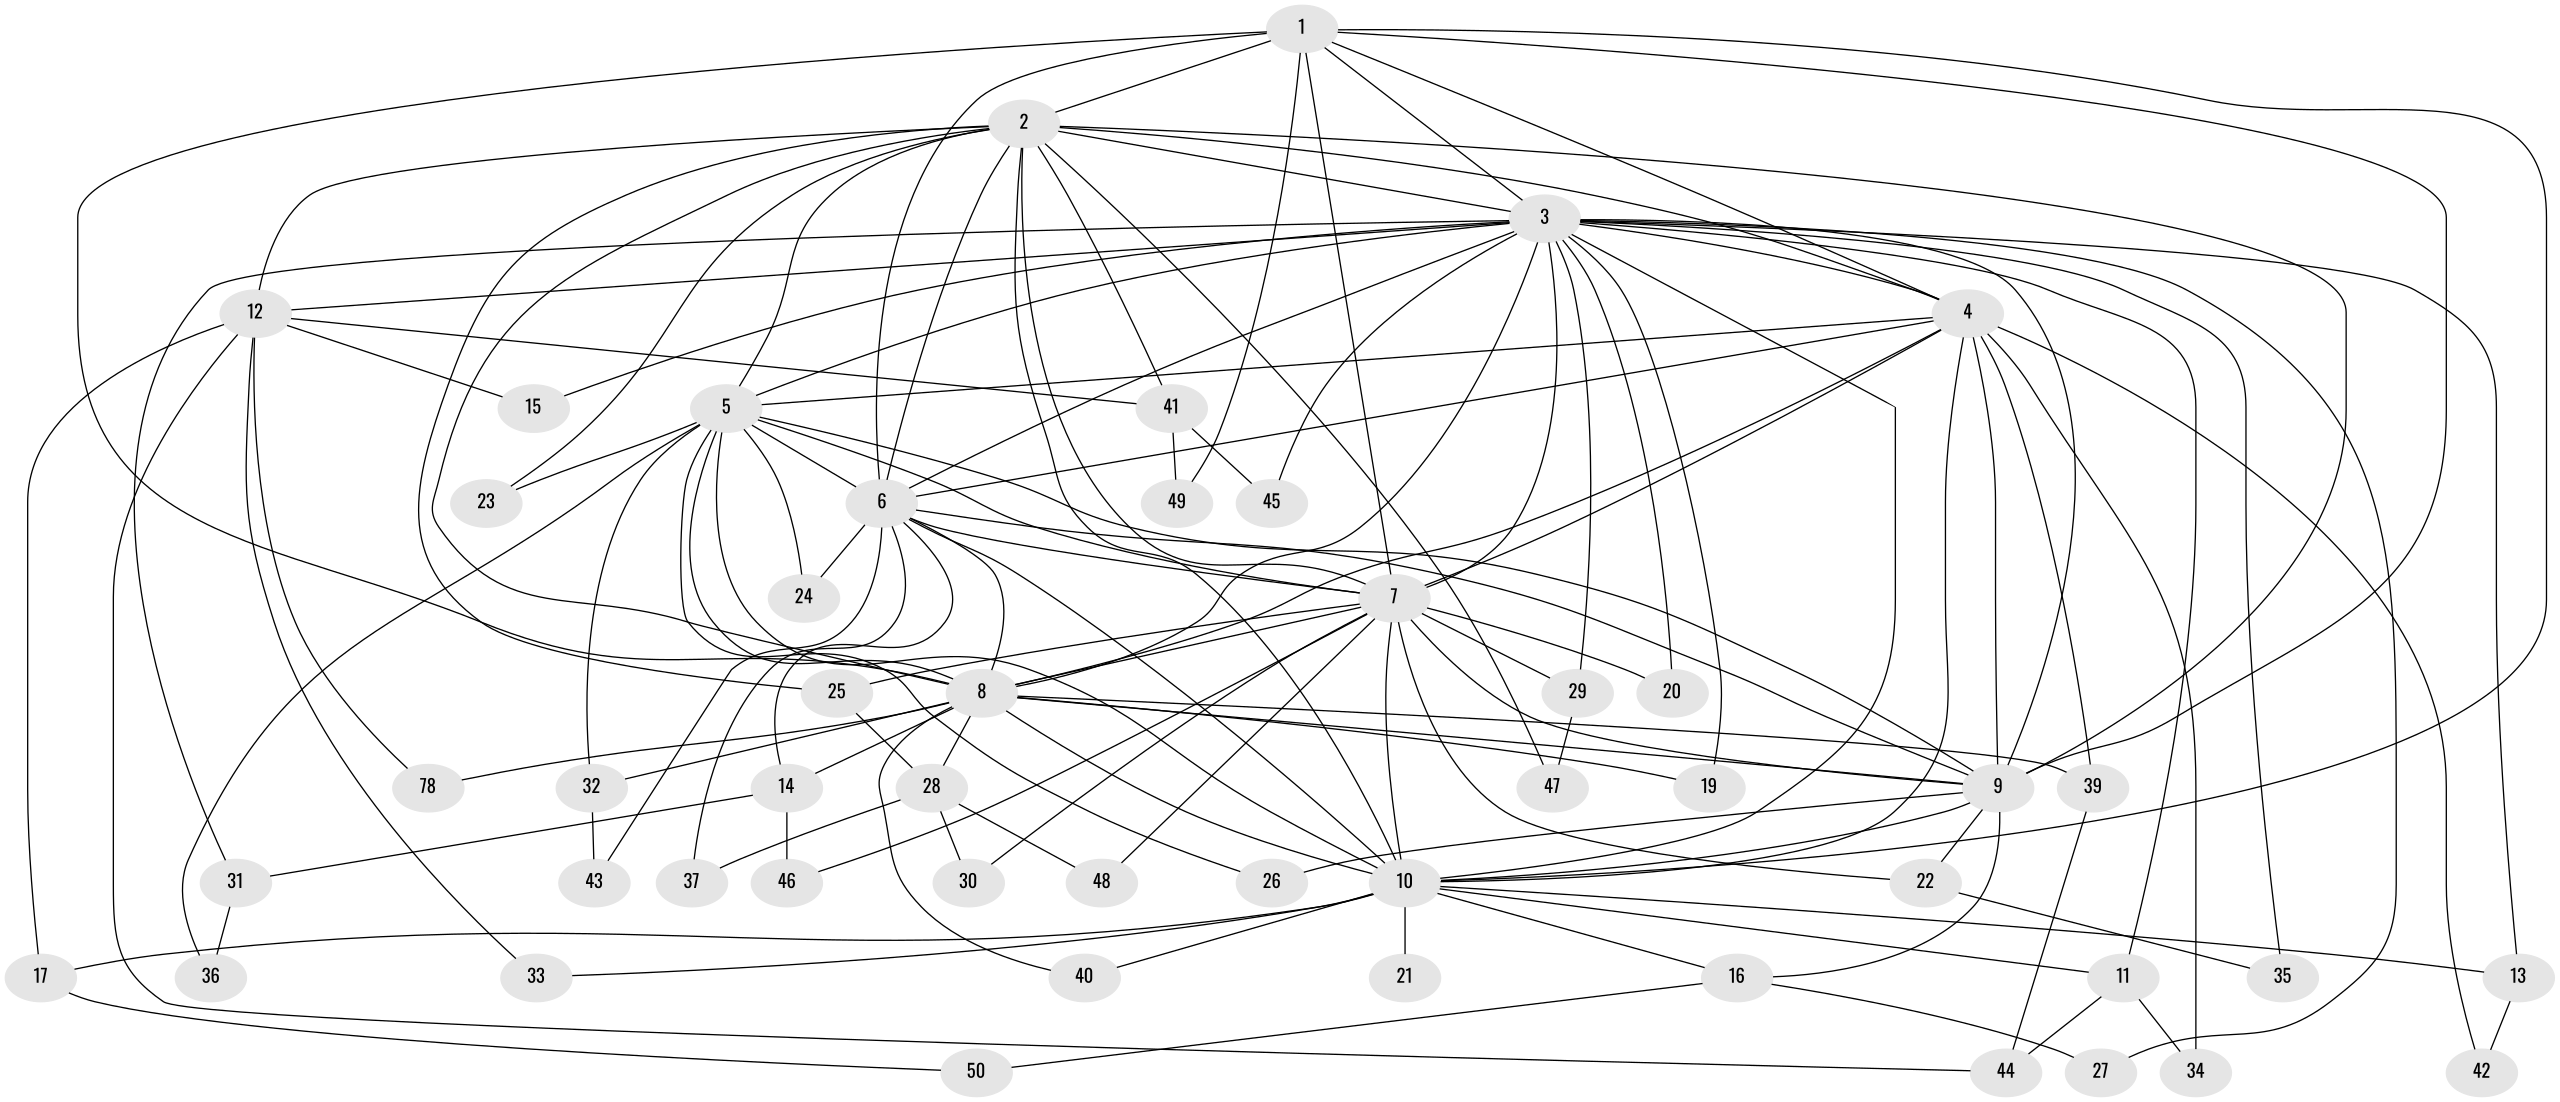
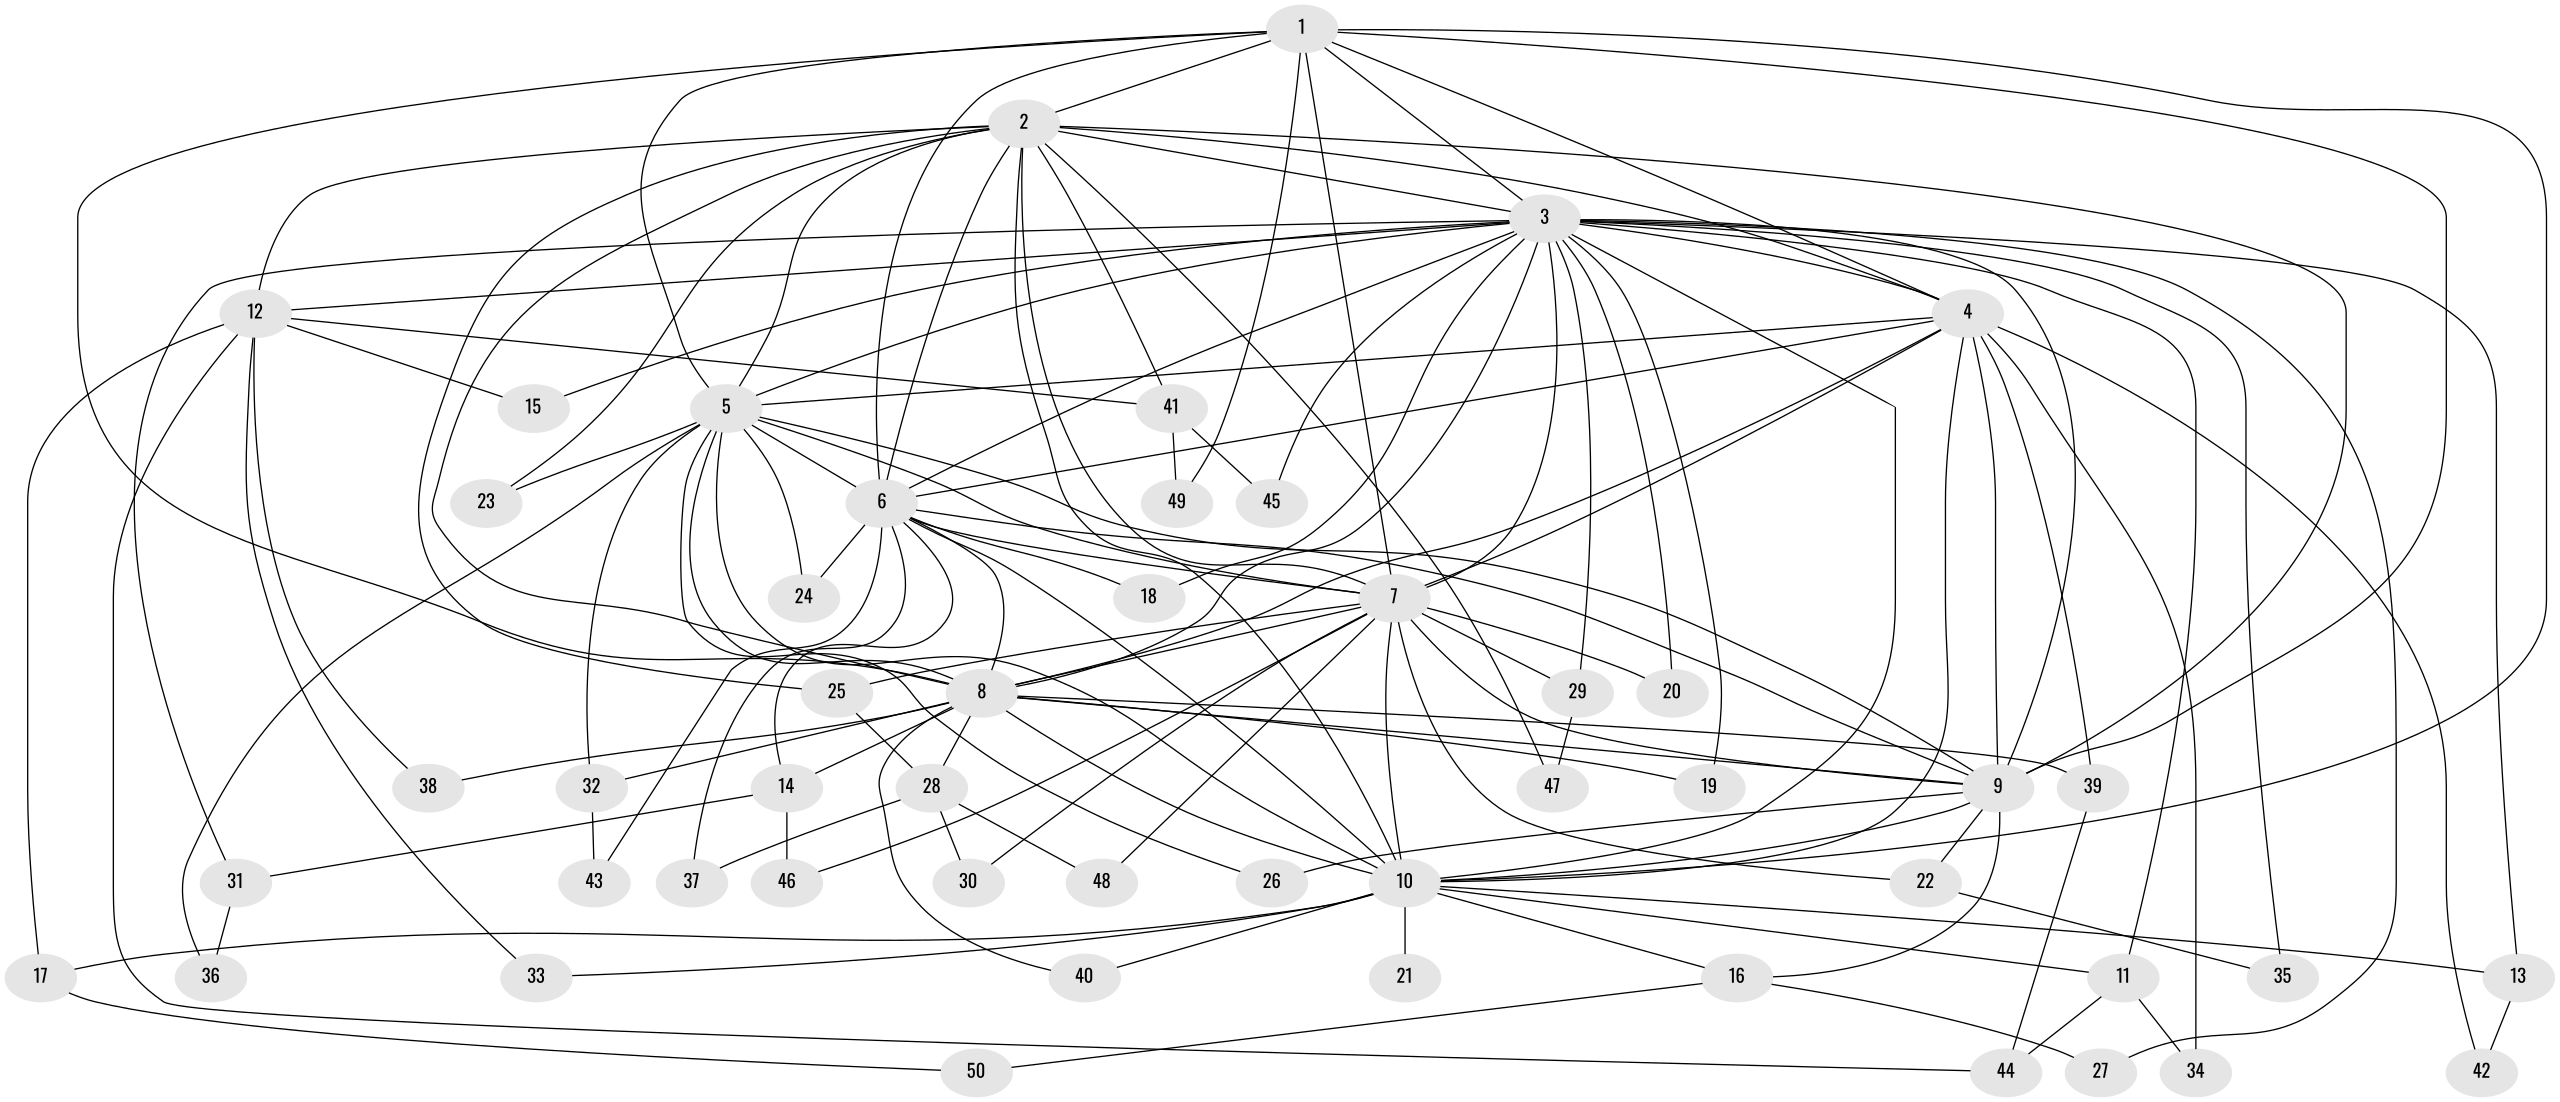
none -> (749, 76)
none -> (1149, 598)
(428, 788) -> (428, 788)
